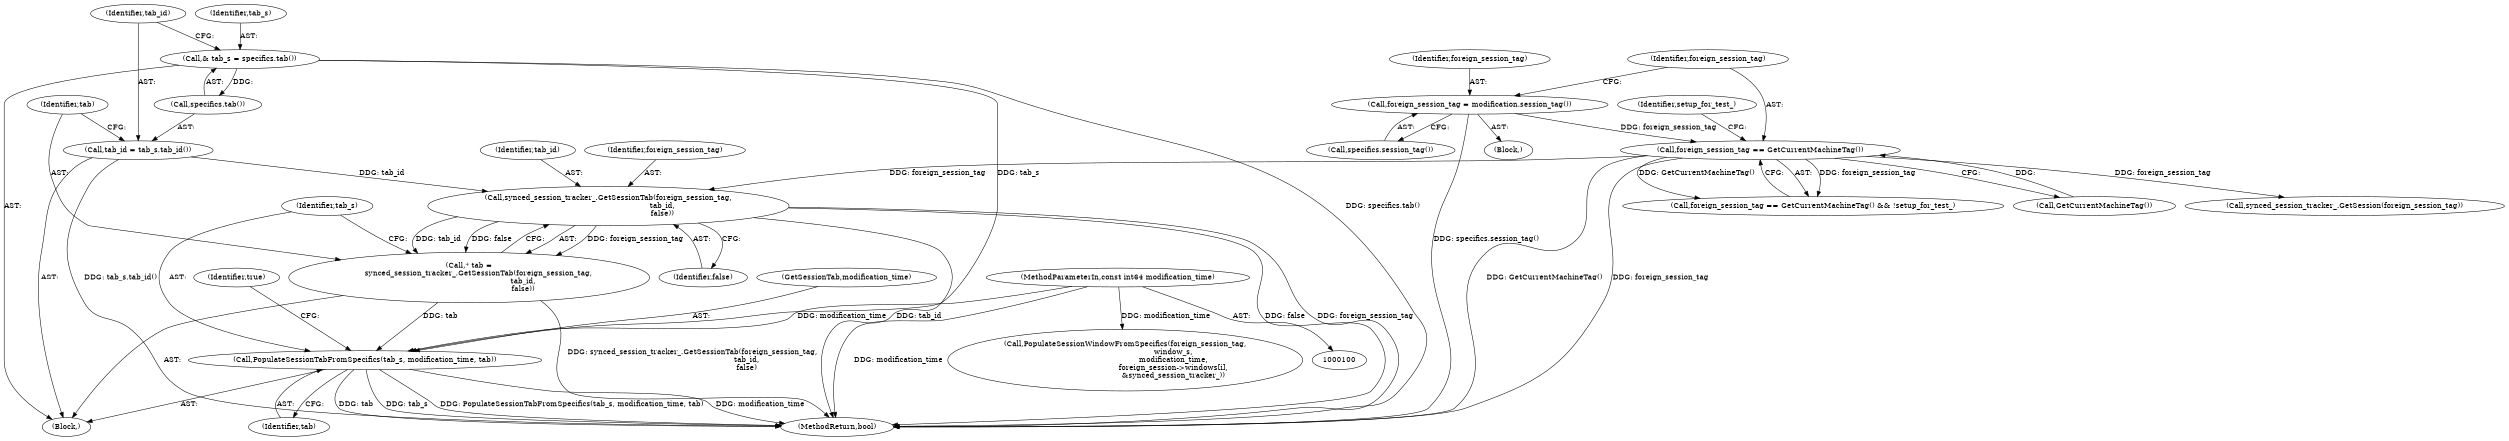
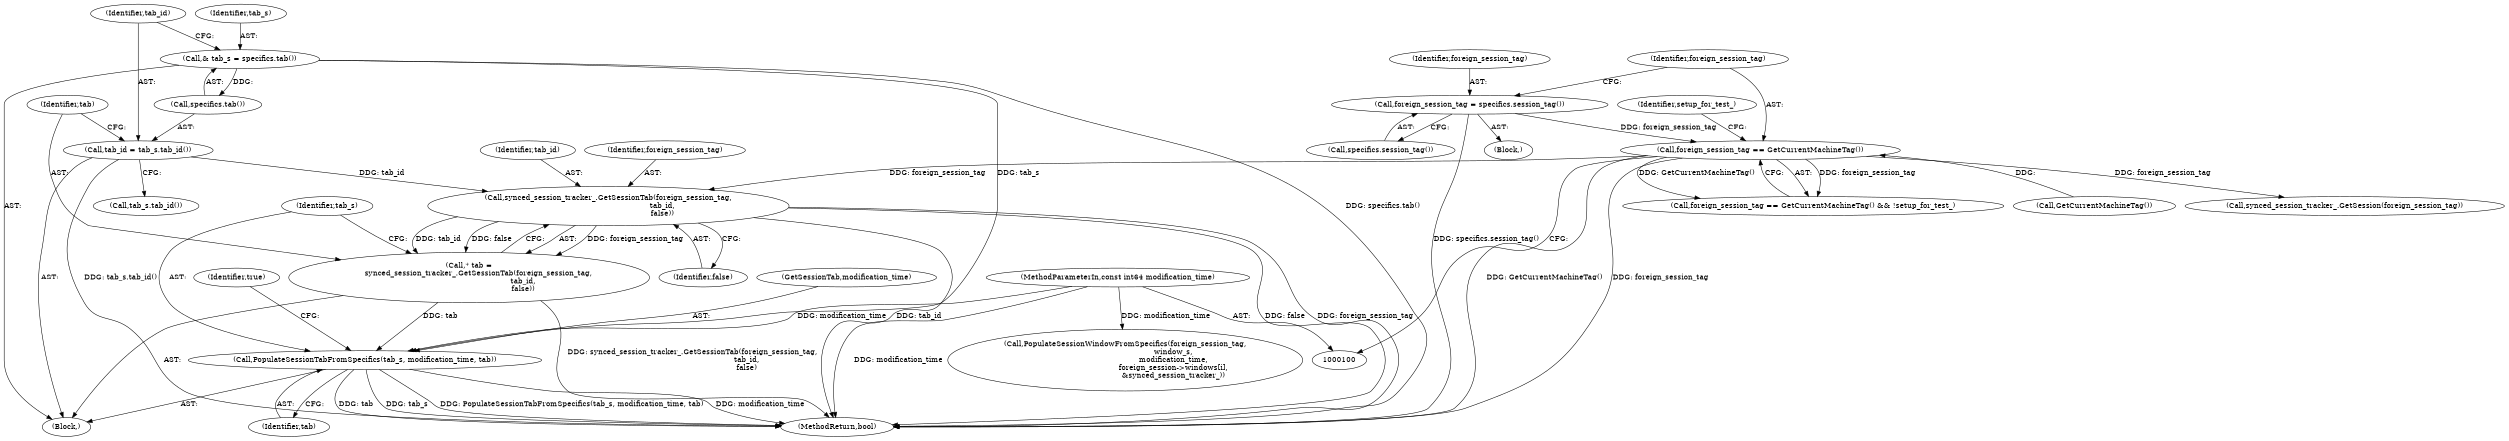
(1470, 105) -> (1470, 105)
(1945, 174) -> (1514, 250)
none -> (146, 206)
